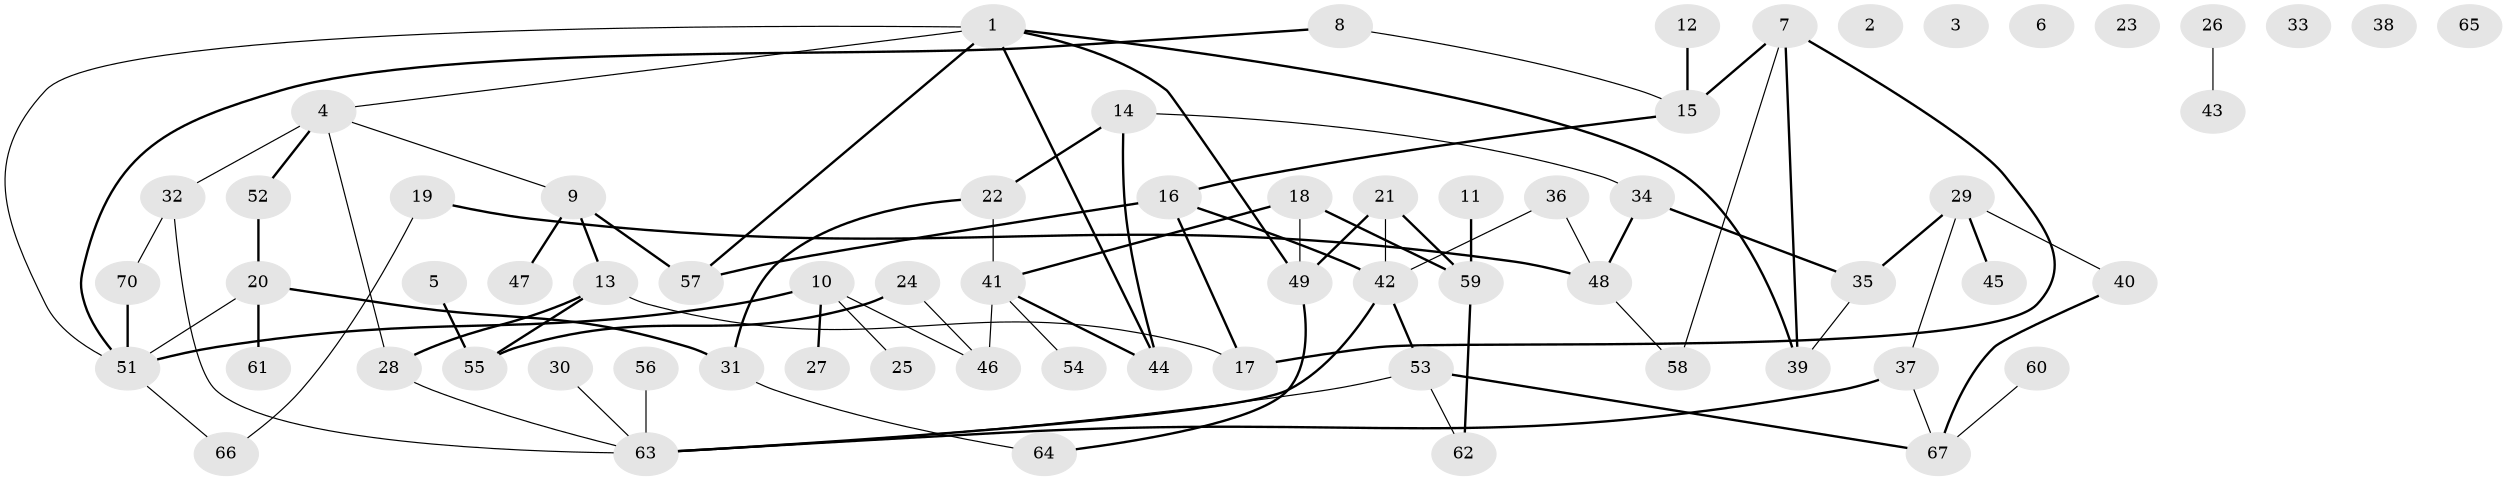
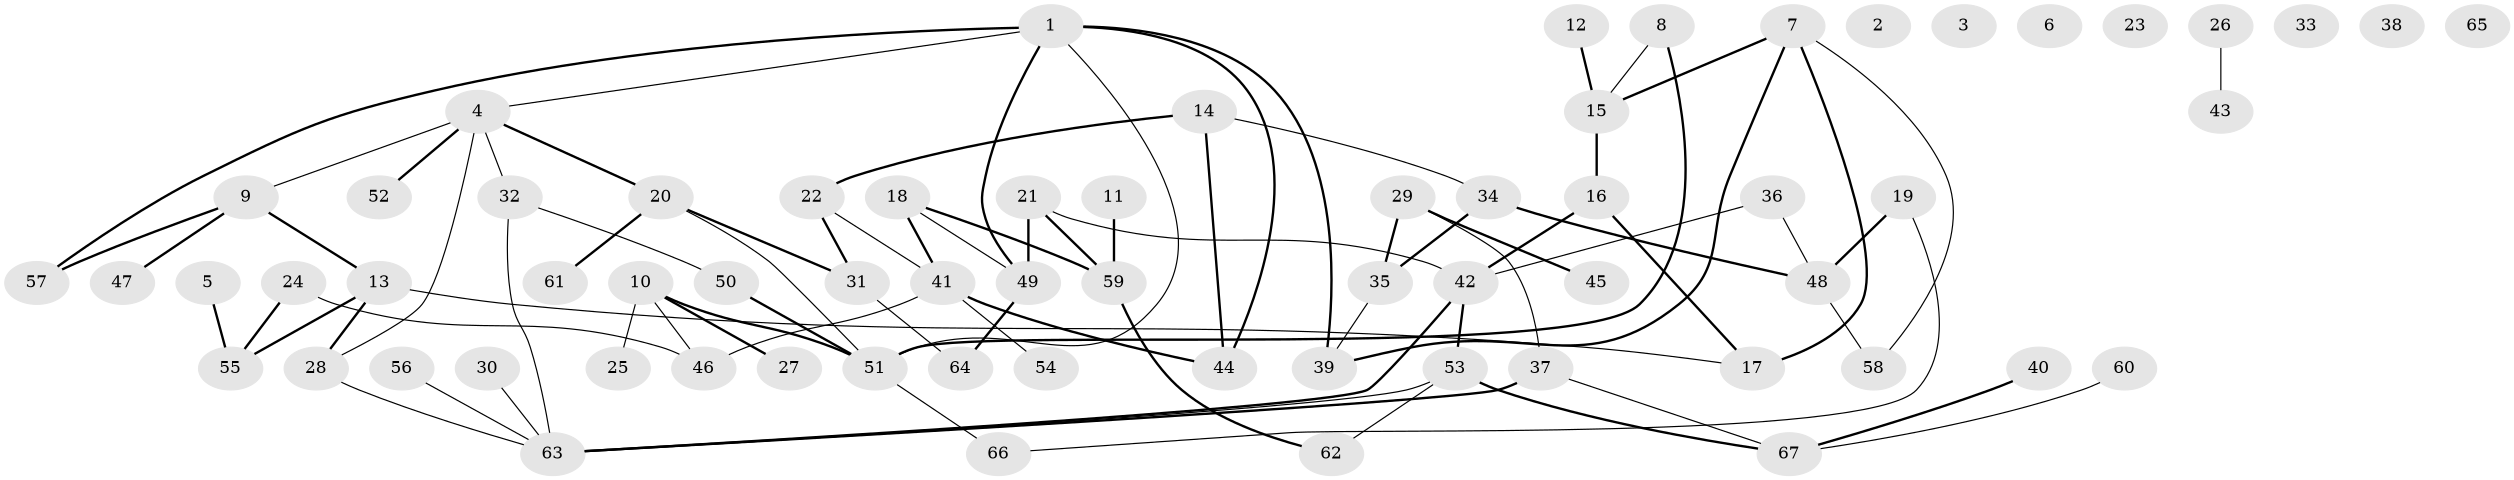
(971, 229) -> none
(2038, 237) -> none
(258, 240) -> (570, 155)
(128, 283) -> (726, 283)
